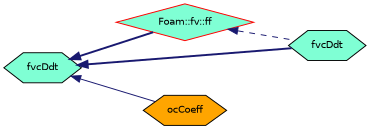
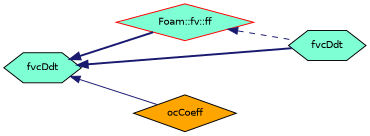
(185, 110) -> (185, 113)
